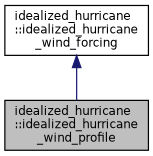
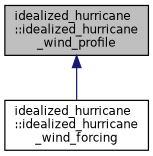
(77, 84) -> (77, 84)
